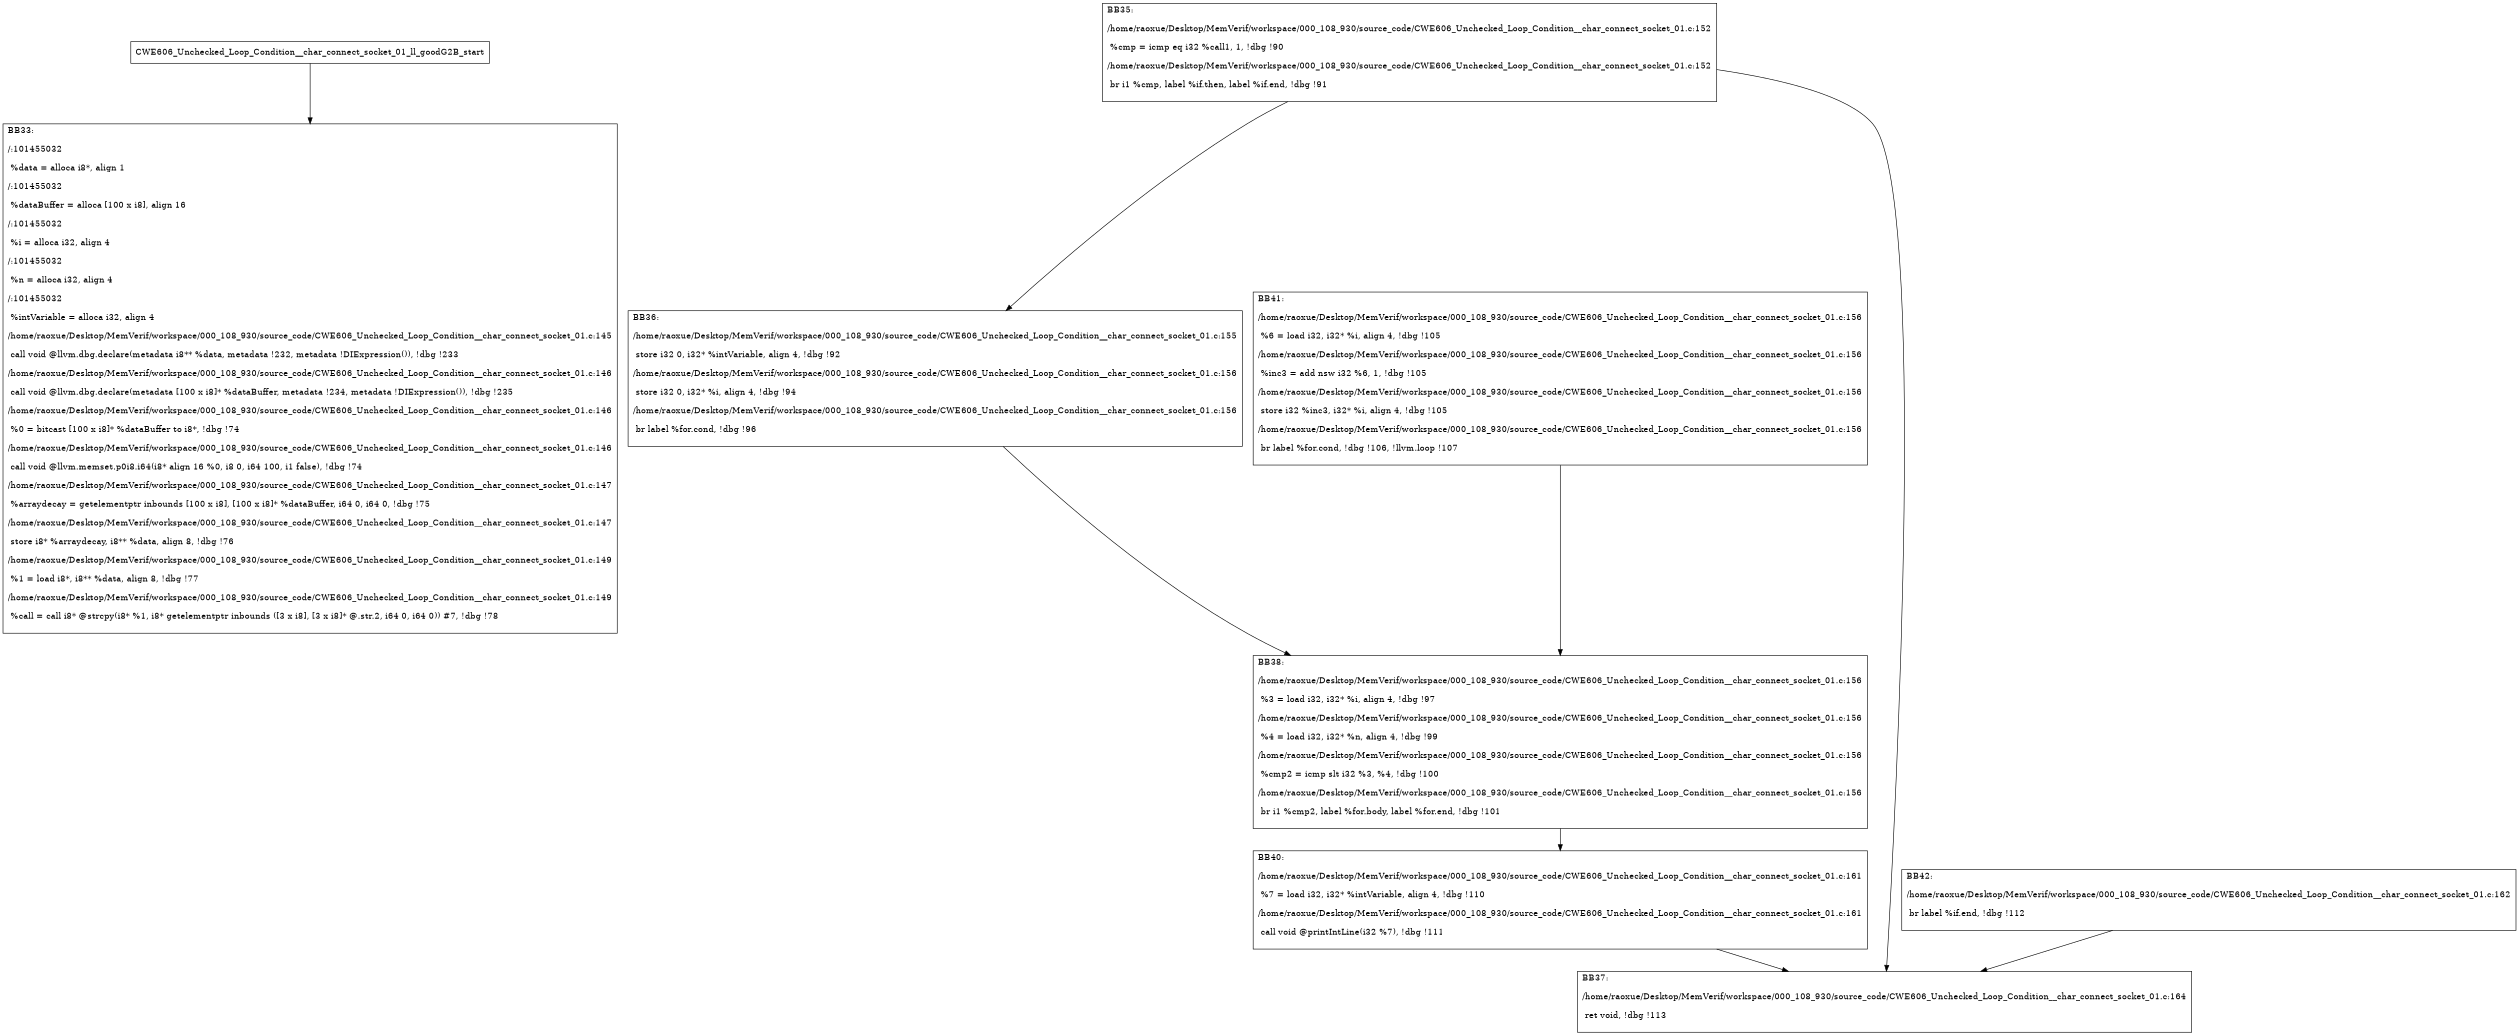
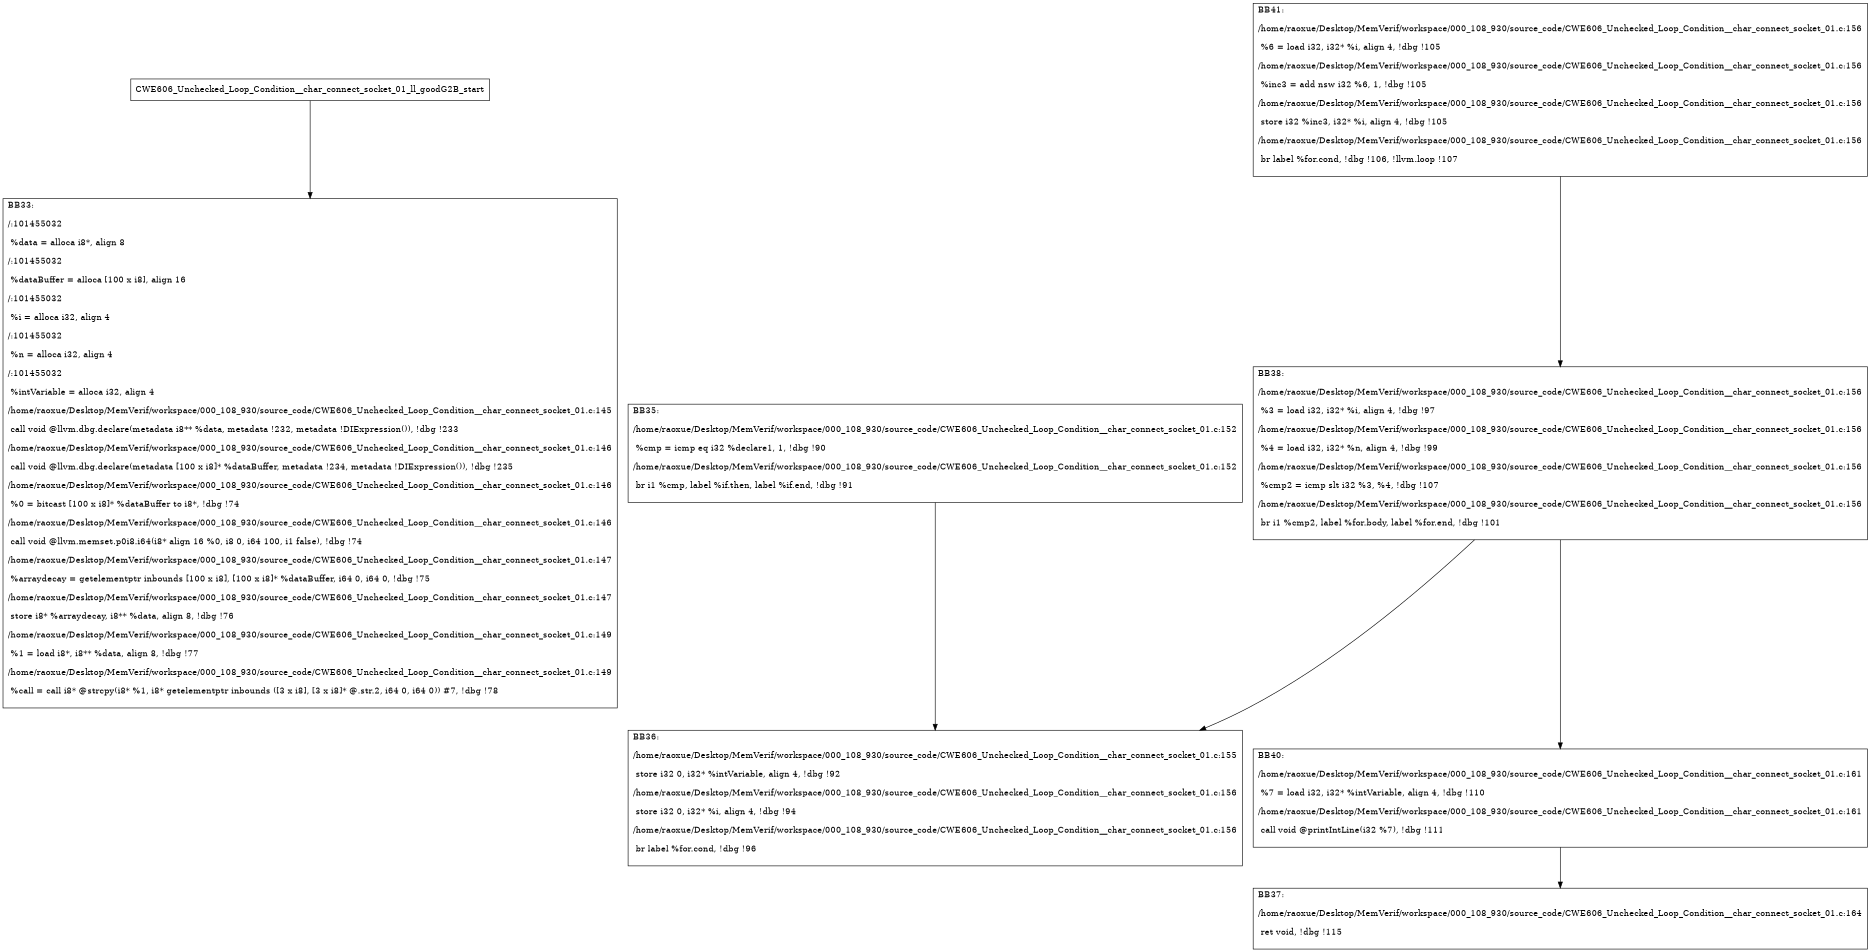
(1196, 47) -> (730, 448)
(67, 168) -> (67, 243)
(1904, 459) -> none
(1137, 560) -> (1348, 645)
(1349, 774) -> (1349, 486)
(2209, 900) -> none
(1624, 1015) -> (1300, 932)
